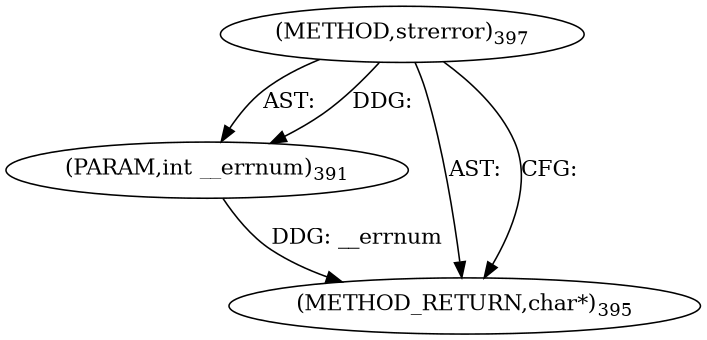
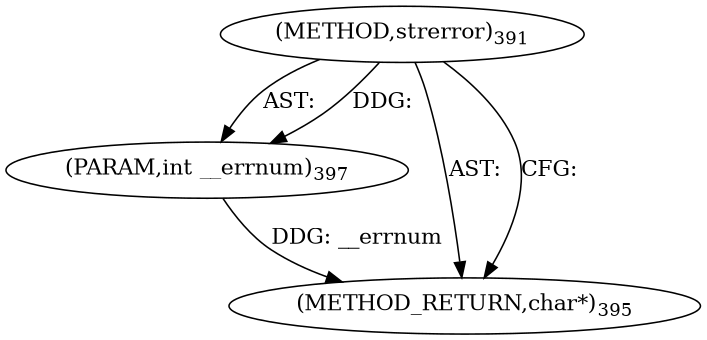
(512, 32) -> (512, 32)
(331, 168) -> (331, 168)
